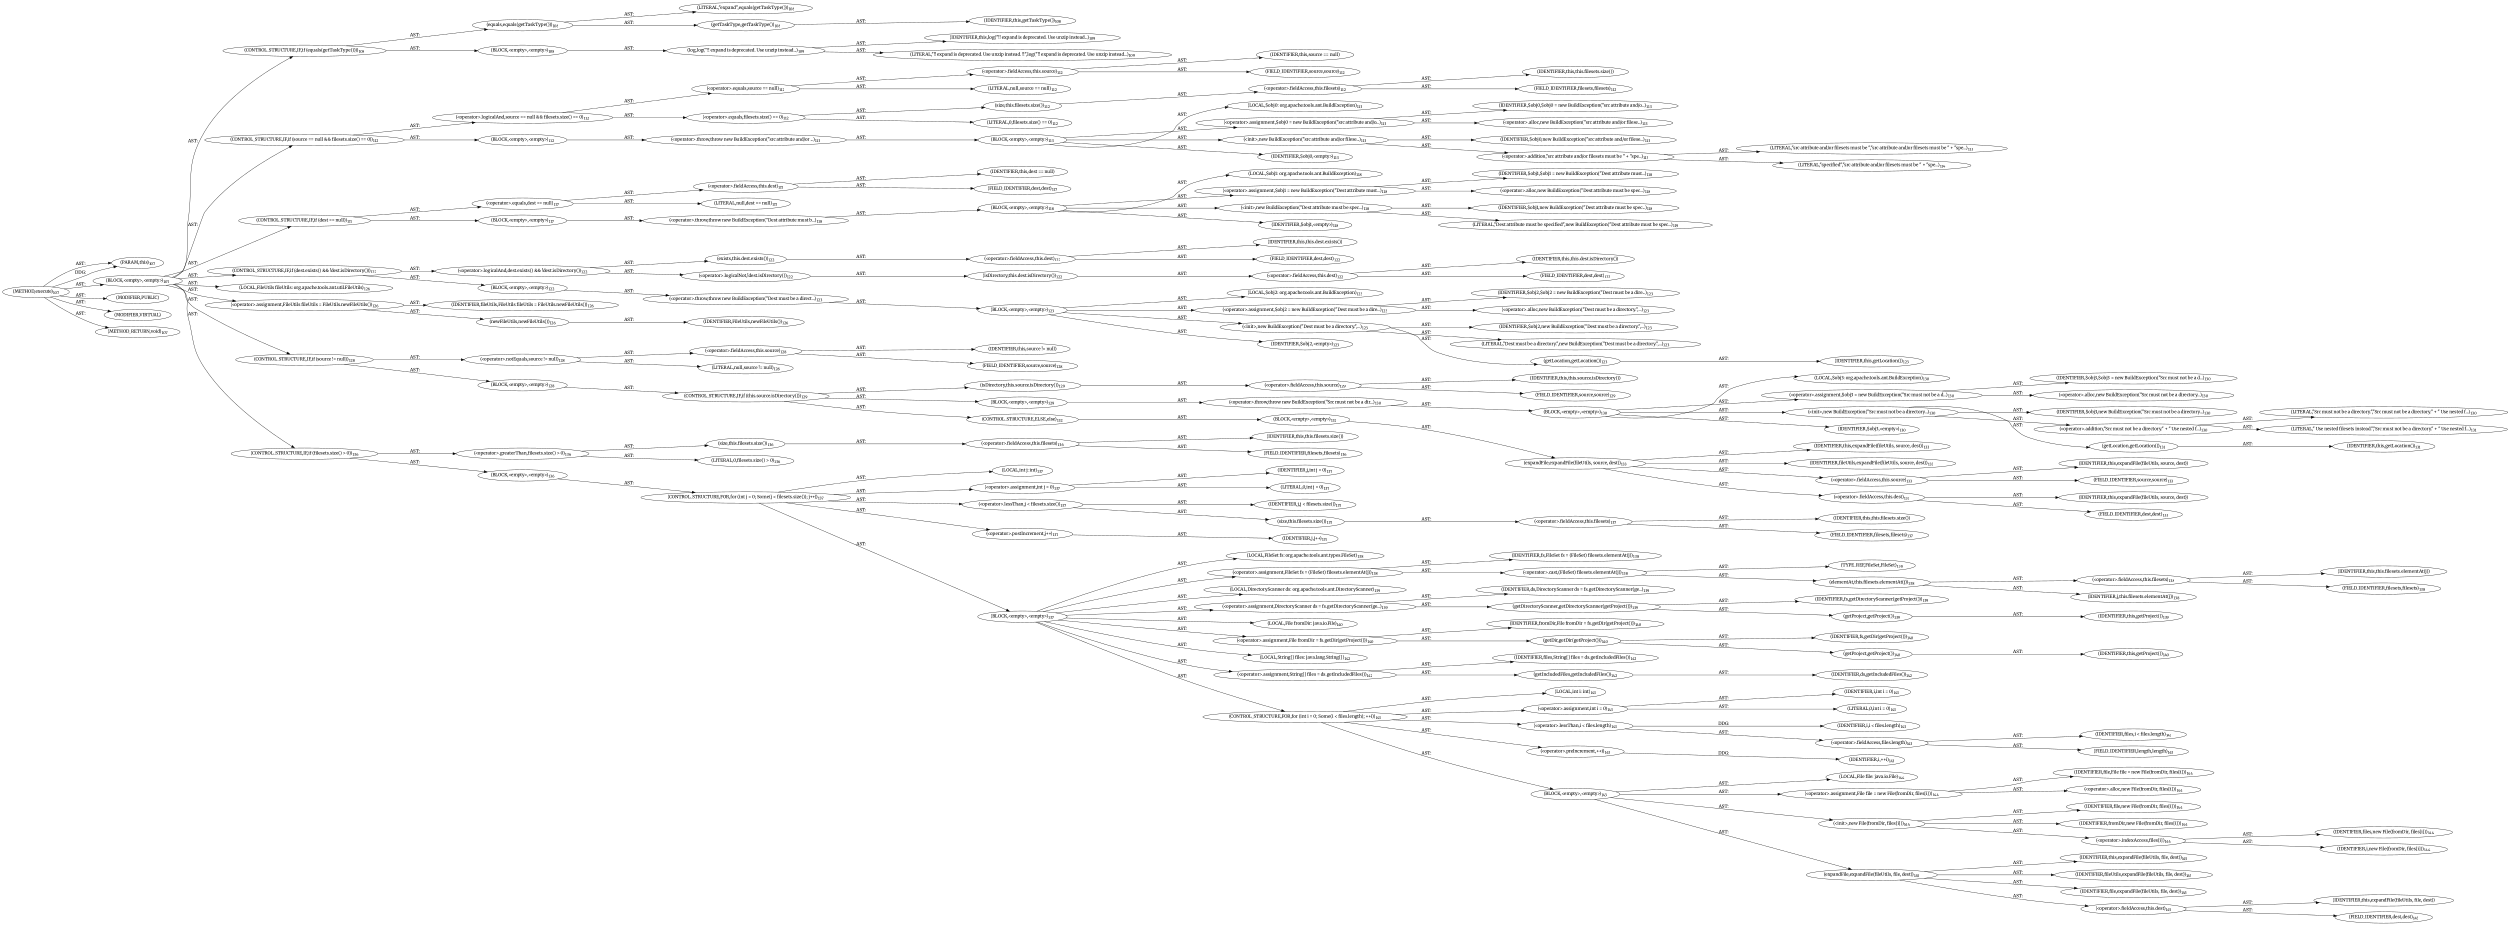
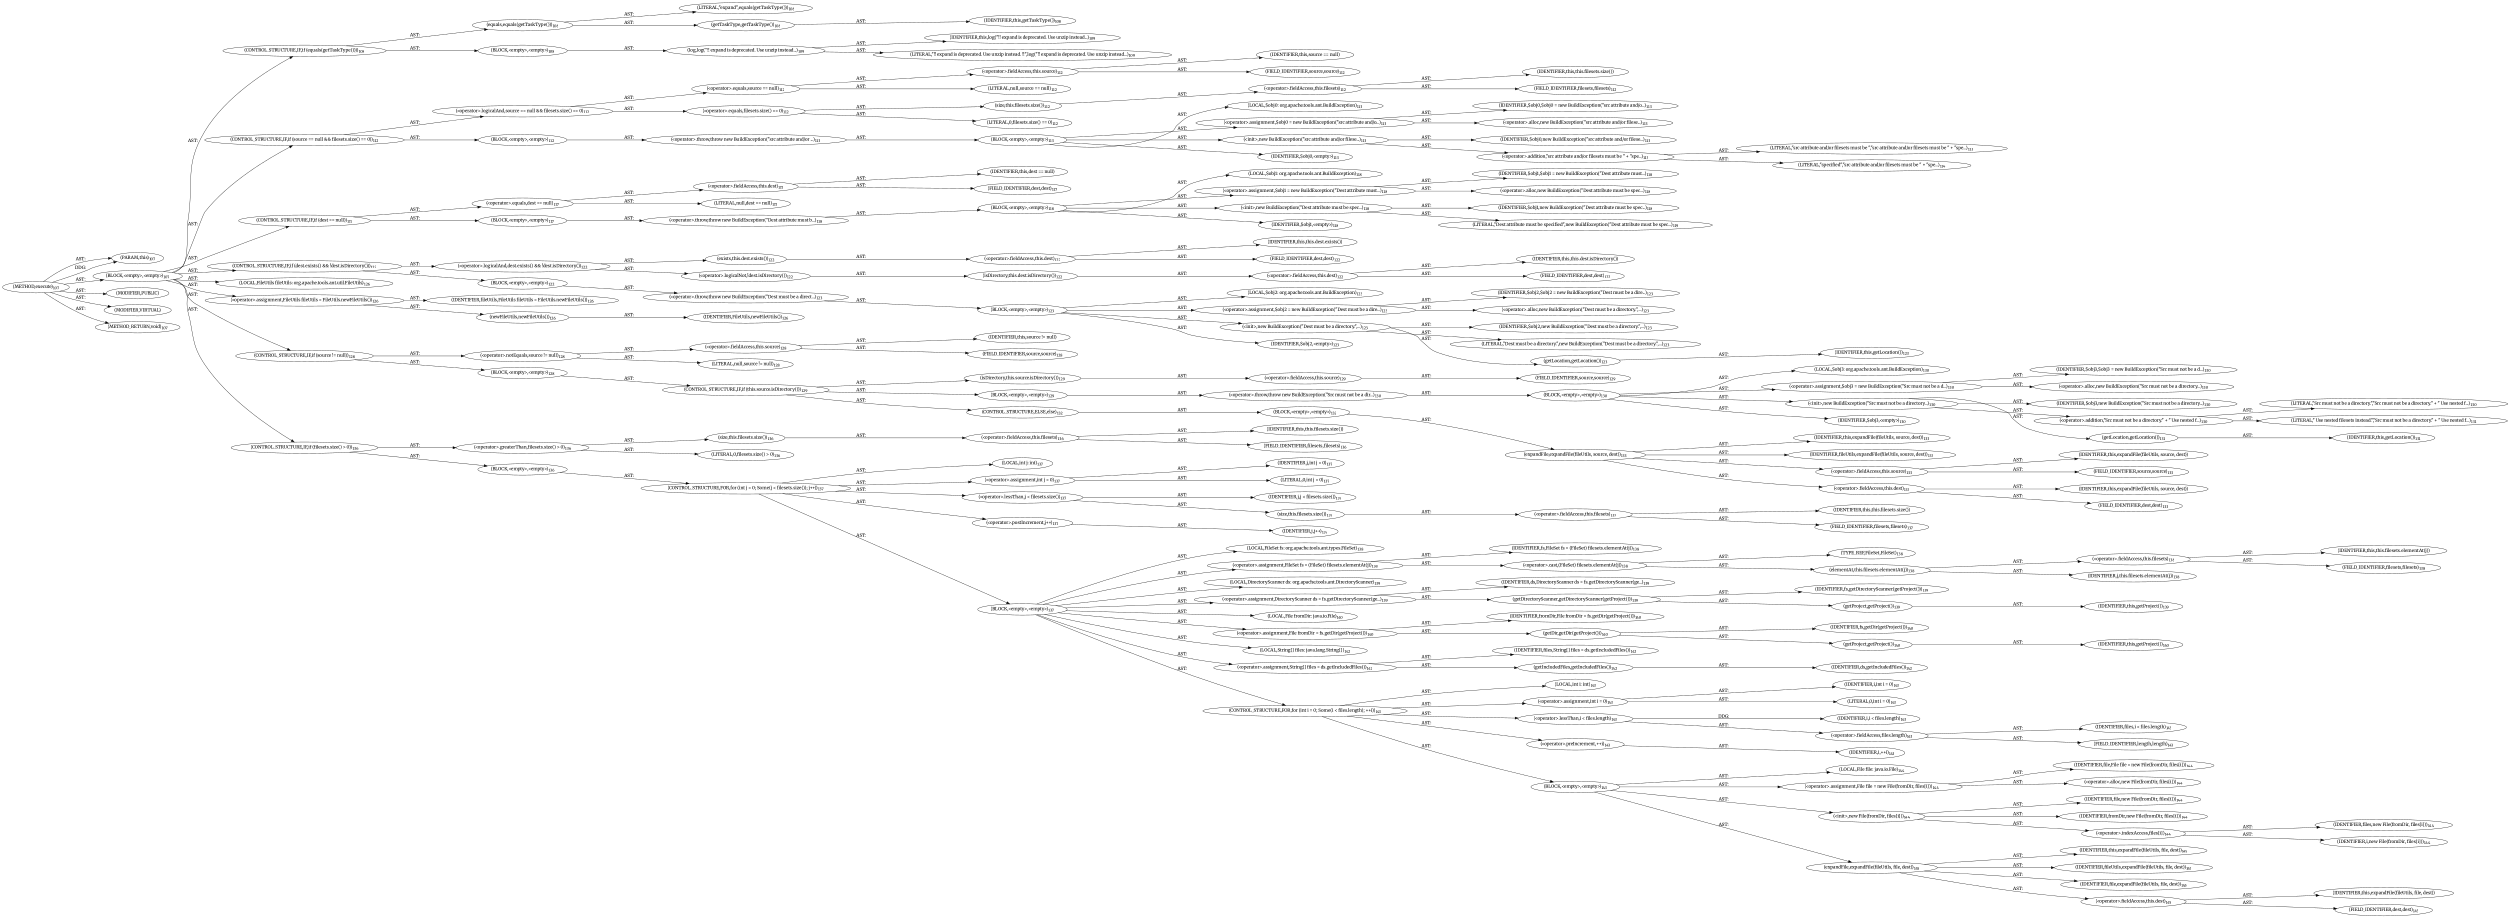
(1575, 378) -> none
(1724, 753) -> (1724, 746)
